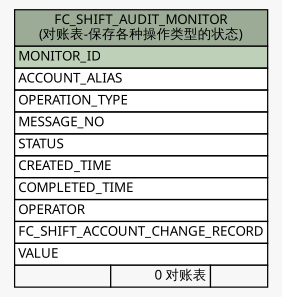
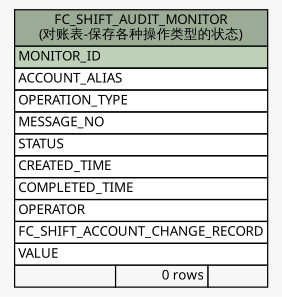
(181, 276) -> (183, 276)
